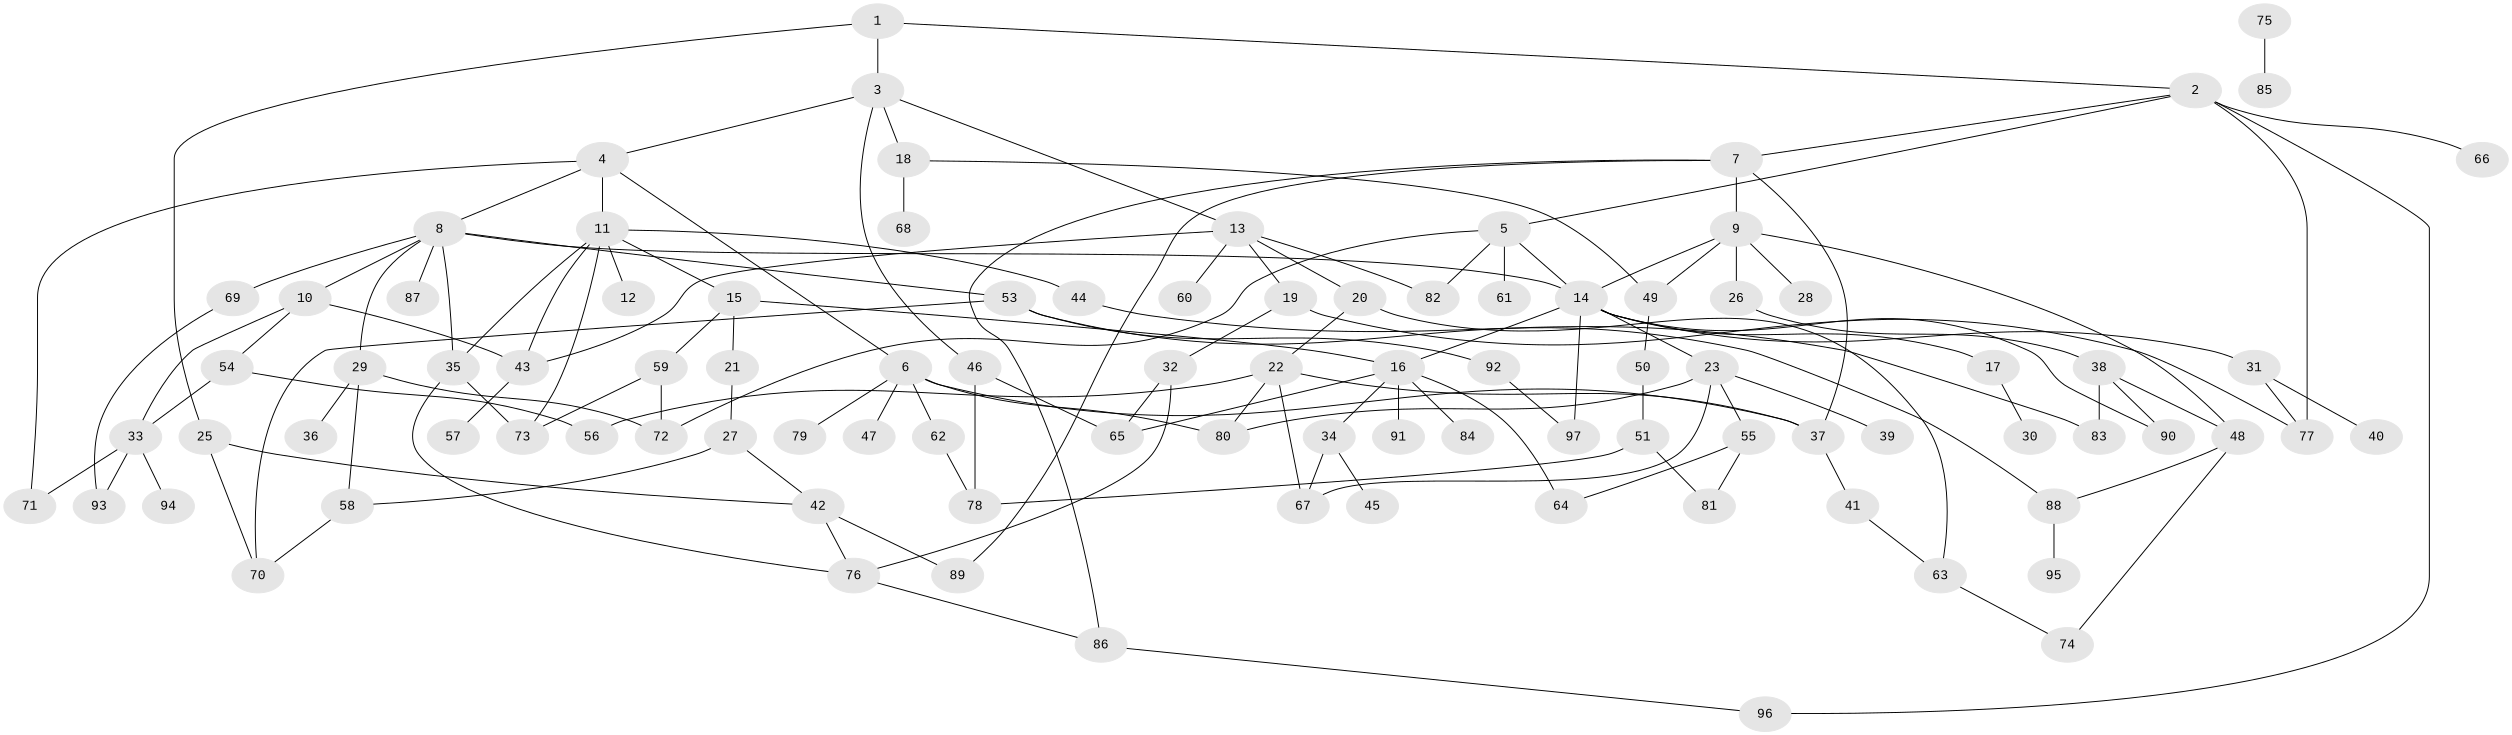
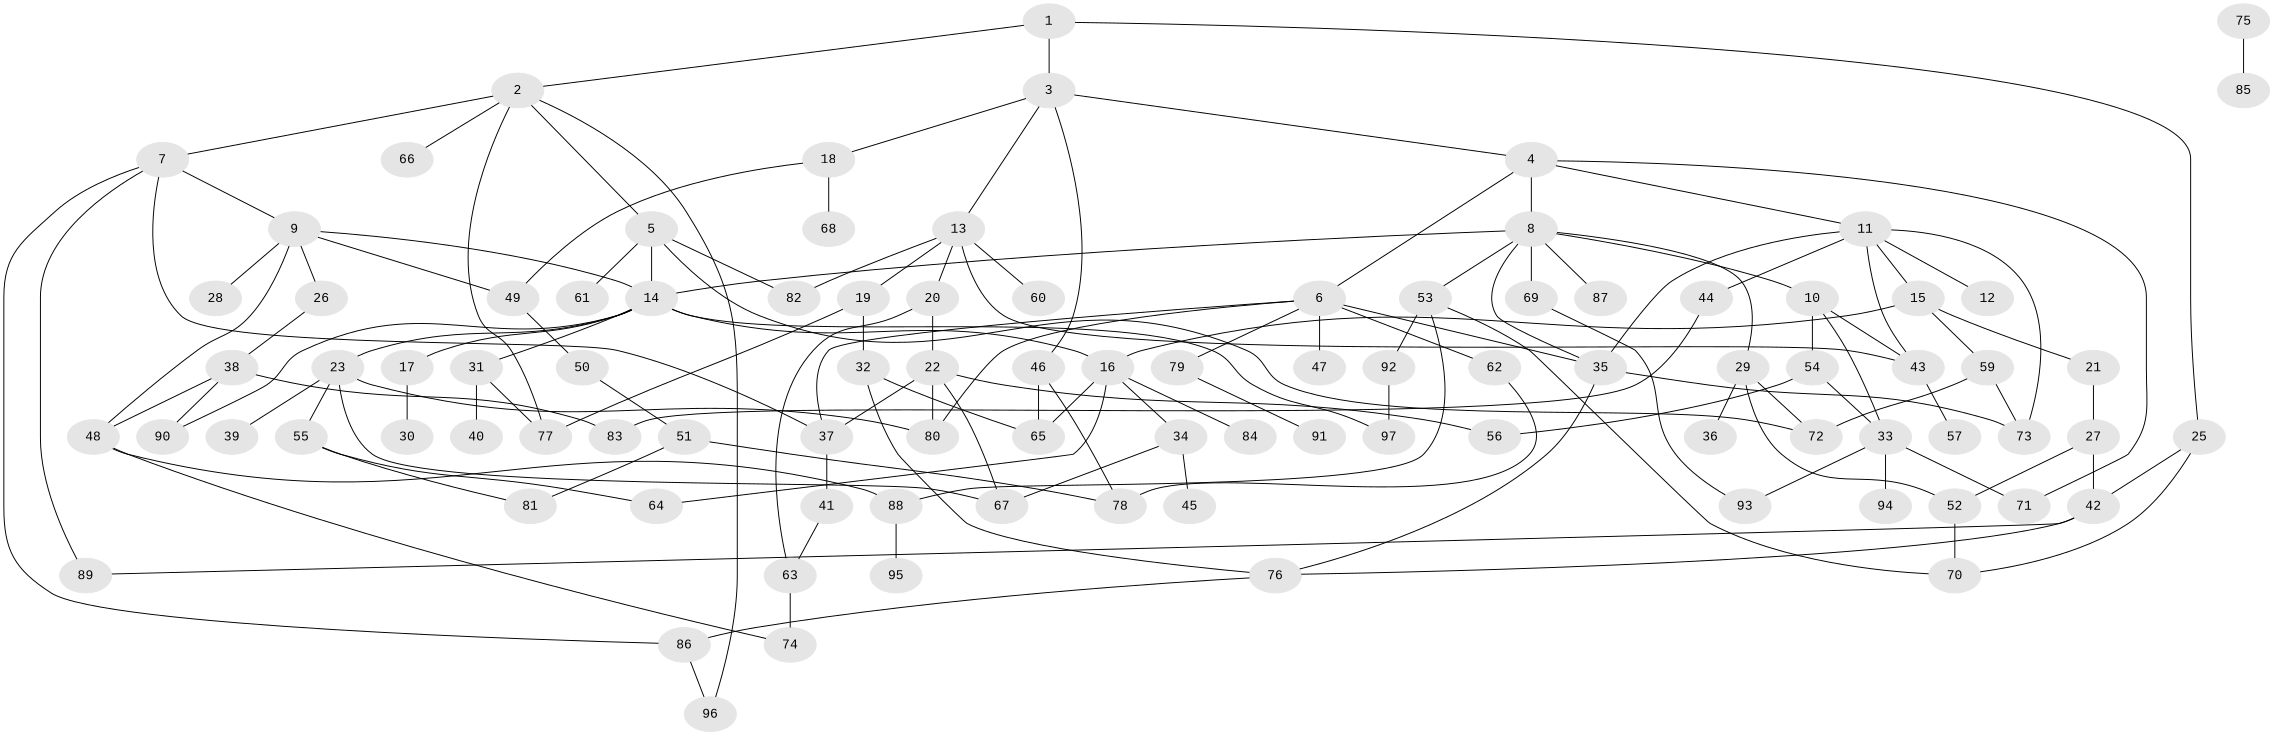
none -> (1460, 333)
(1399, 402) -> (1236, 396)
(347, 506) -> (1955, 506)
